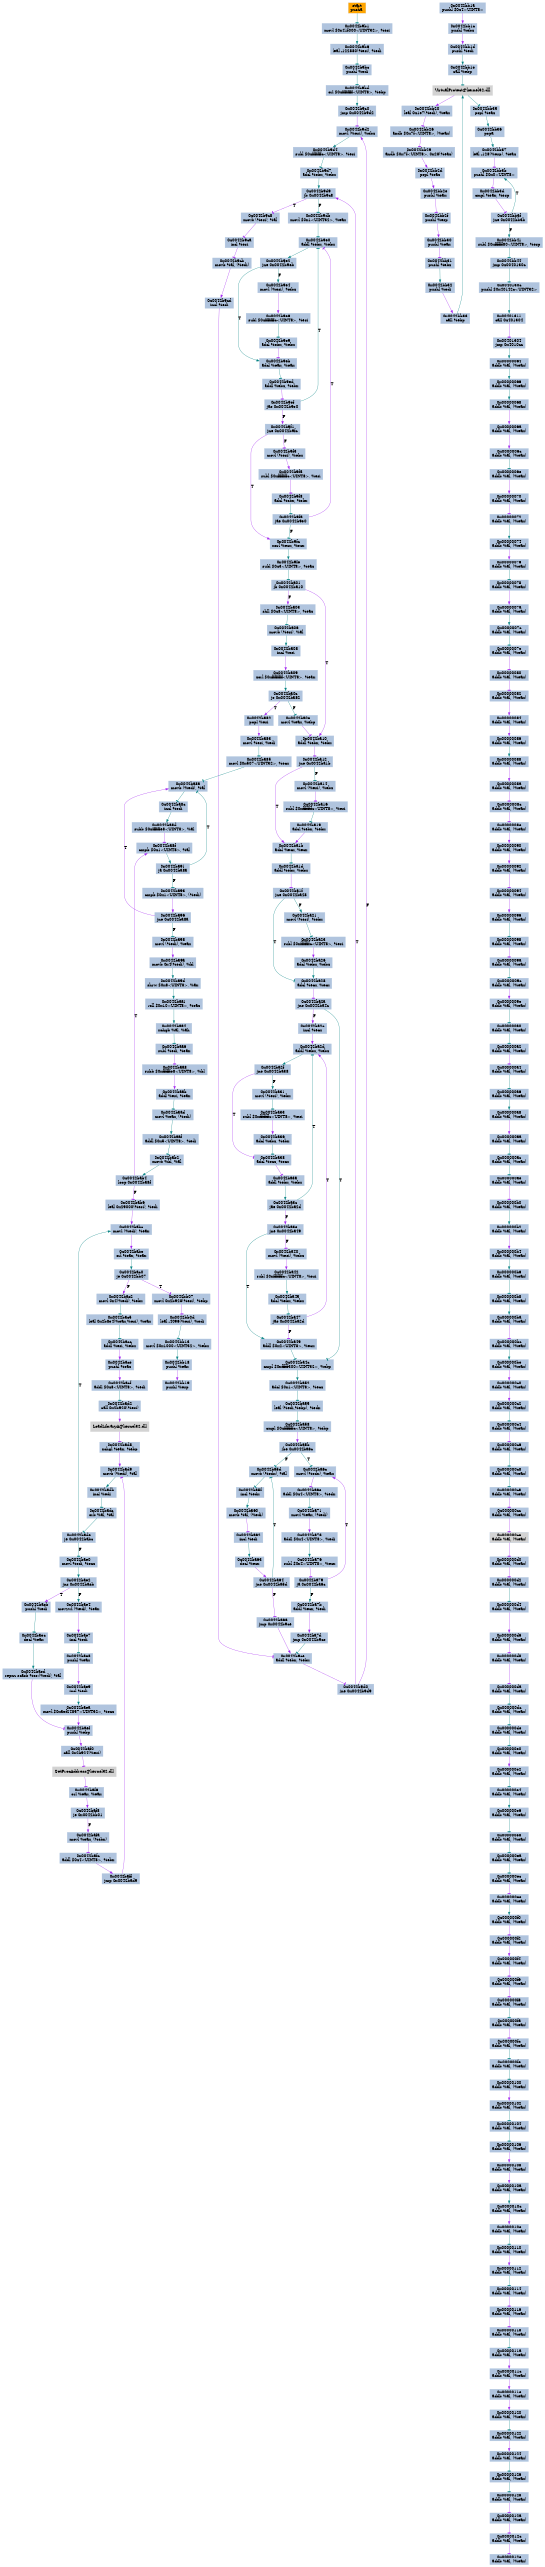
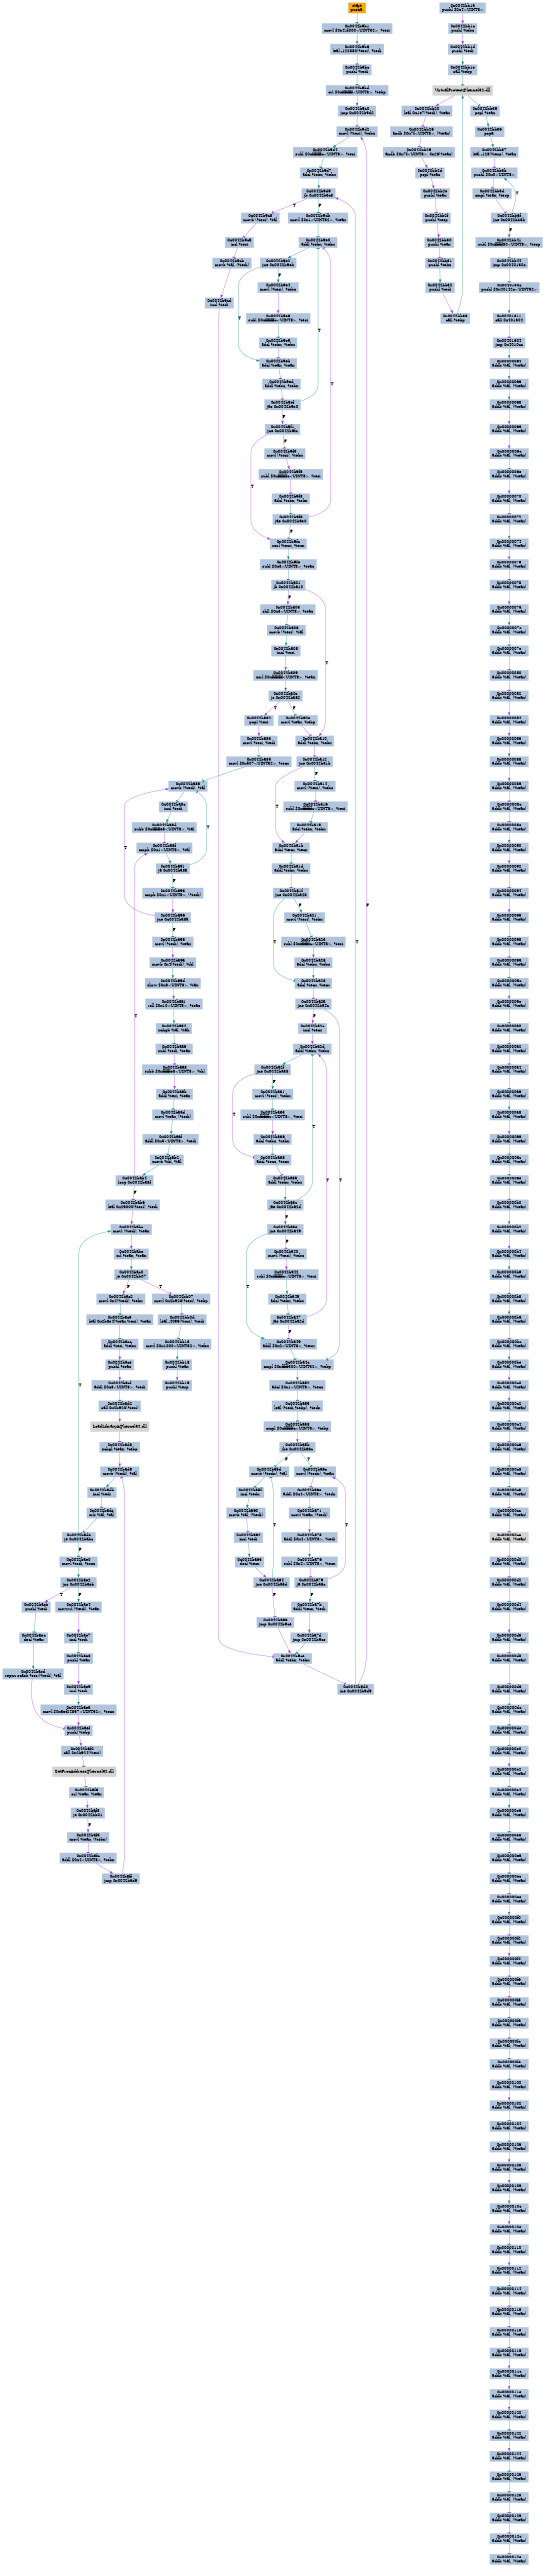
(509, 836) -> (509, 836)
